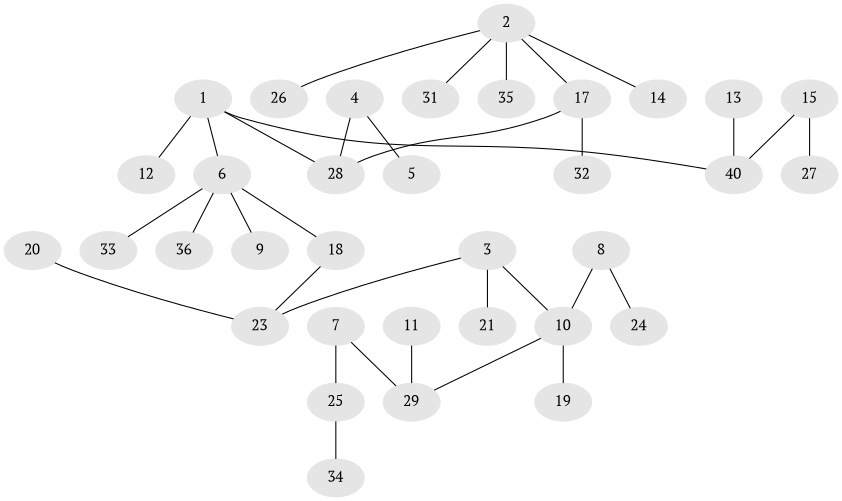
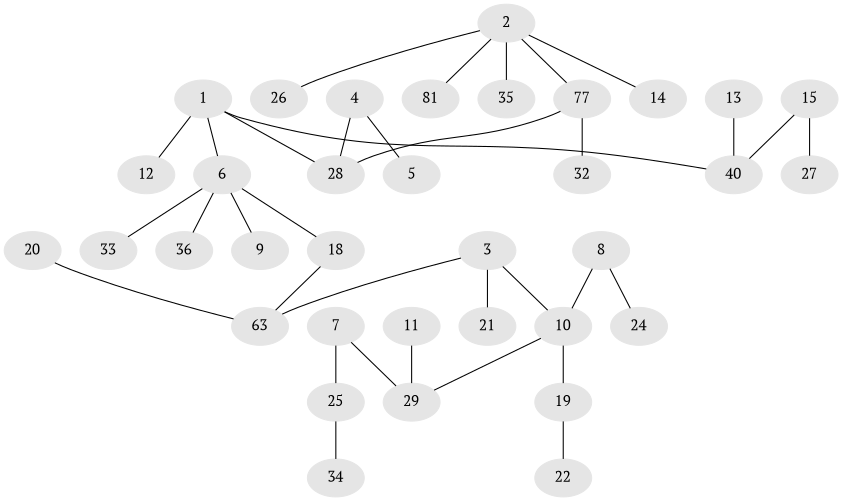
(431, 99) -> (431, 99)
(582, 99) -> (582, 99)
(260, 326) -> (260, 326)
none -> (563, 478)
